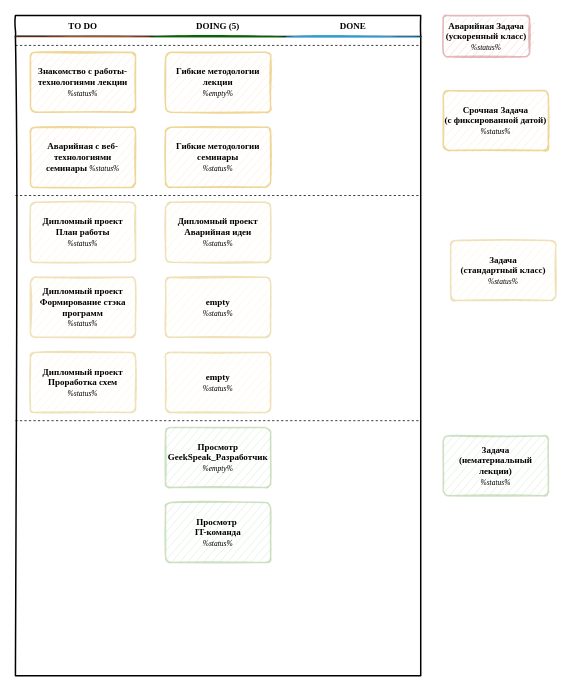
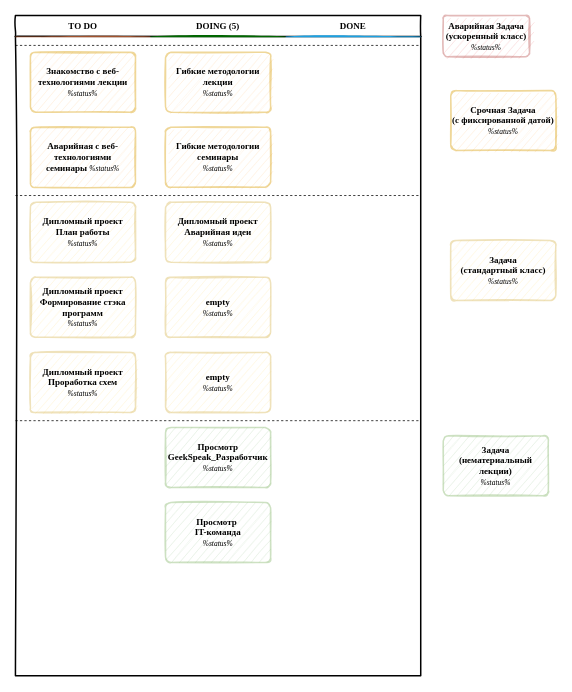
(83, 82) -> (83, 82)
(218, 82) -> (218, 82)
(495, 120) -> (503, 120)
(218, 457) -> (218, 457)
